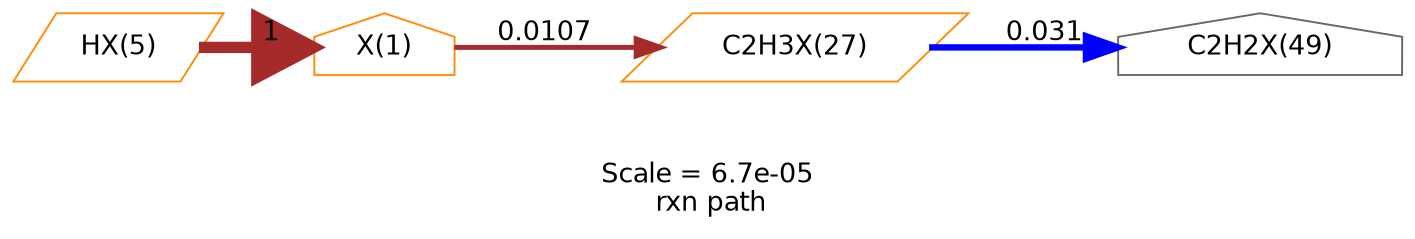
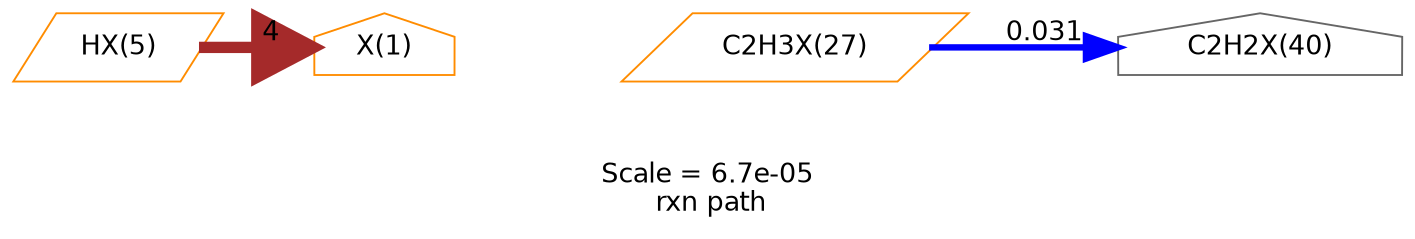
(267, 33) -> (267, 33)
(545, 47) -> none
(1260, 47) -> (1260, 47)
